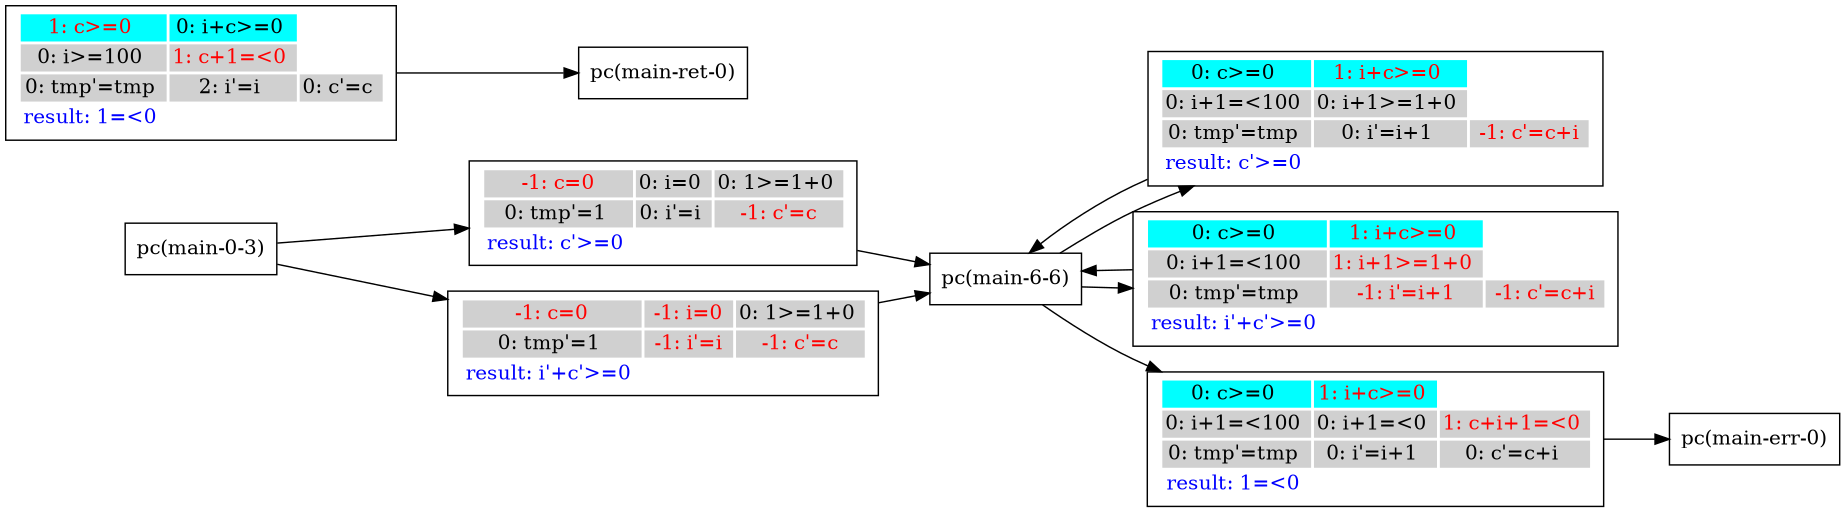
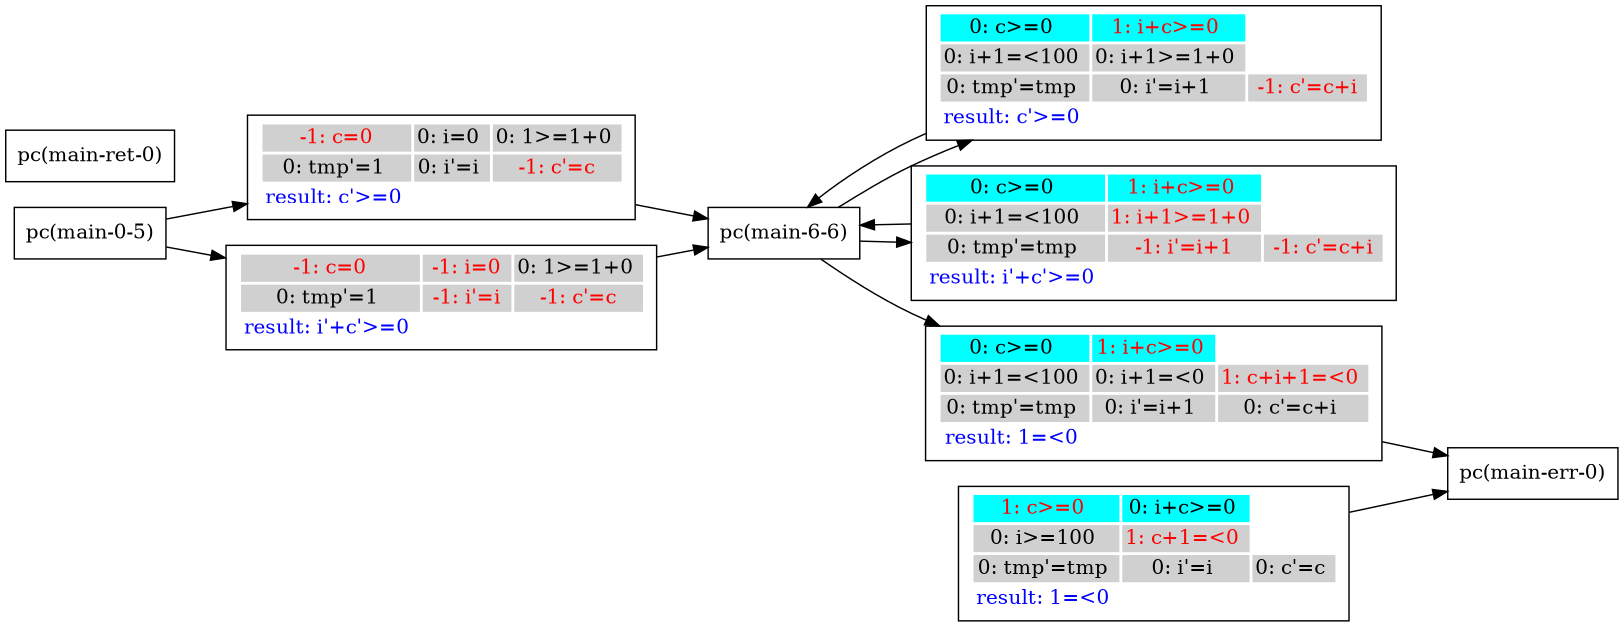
(480, 73) -> (1391, 503)
(233, 87) -> (1186, 568)
(201, 249) -> (90, 233)
